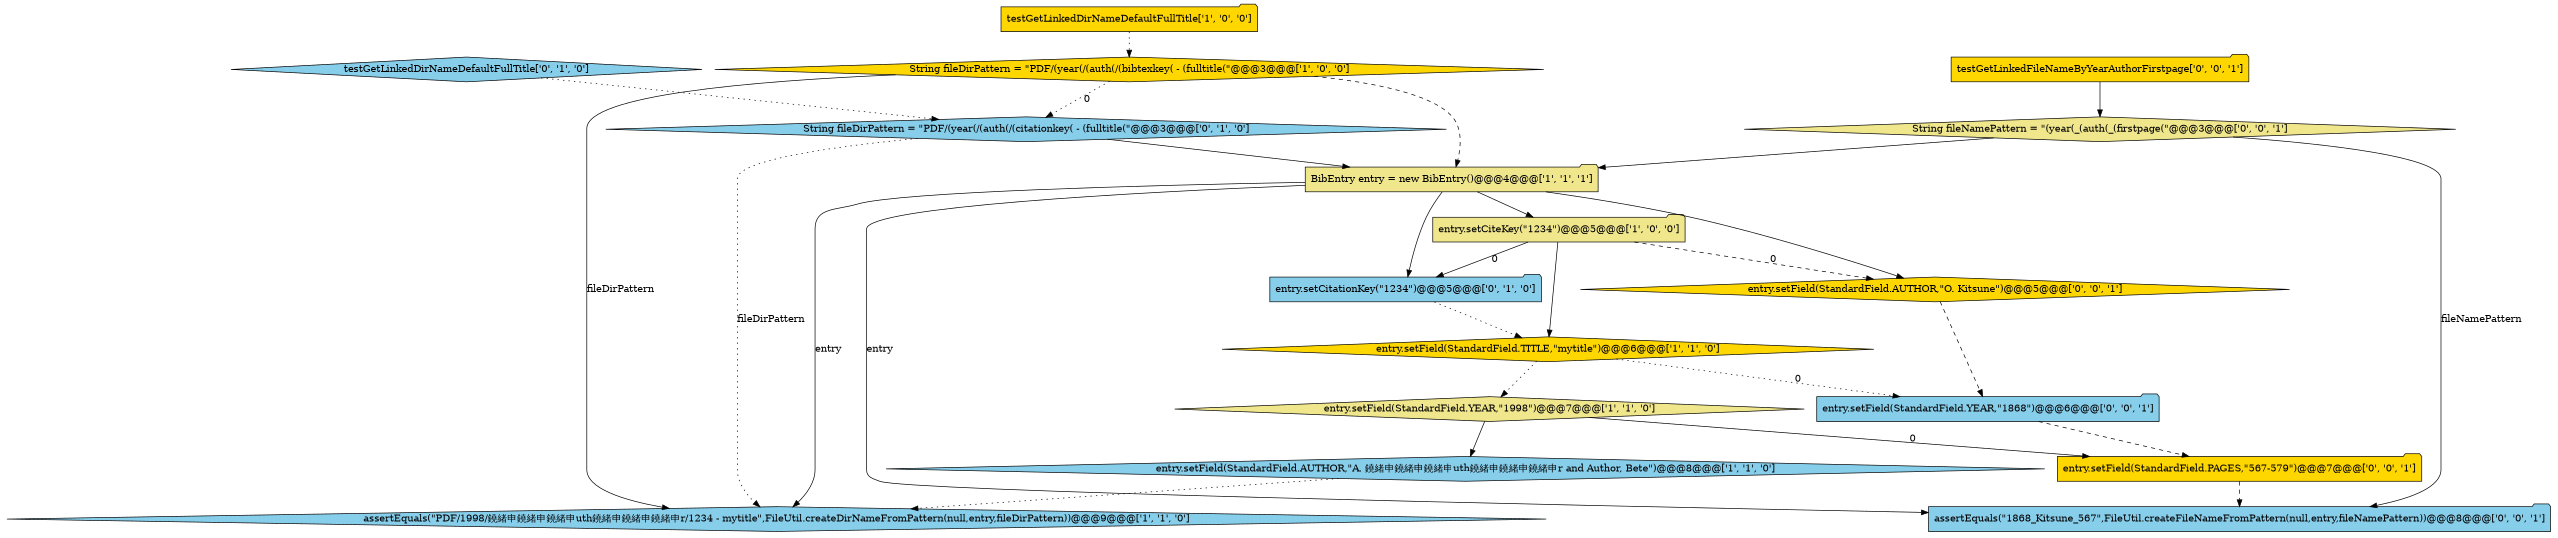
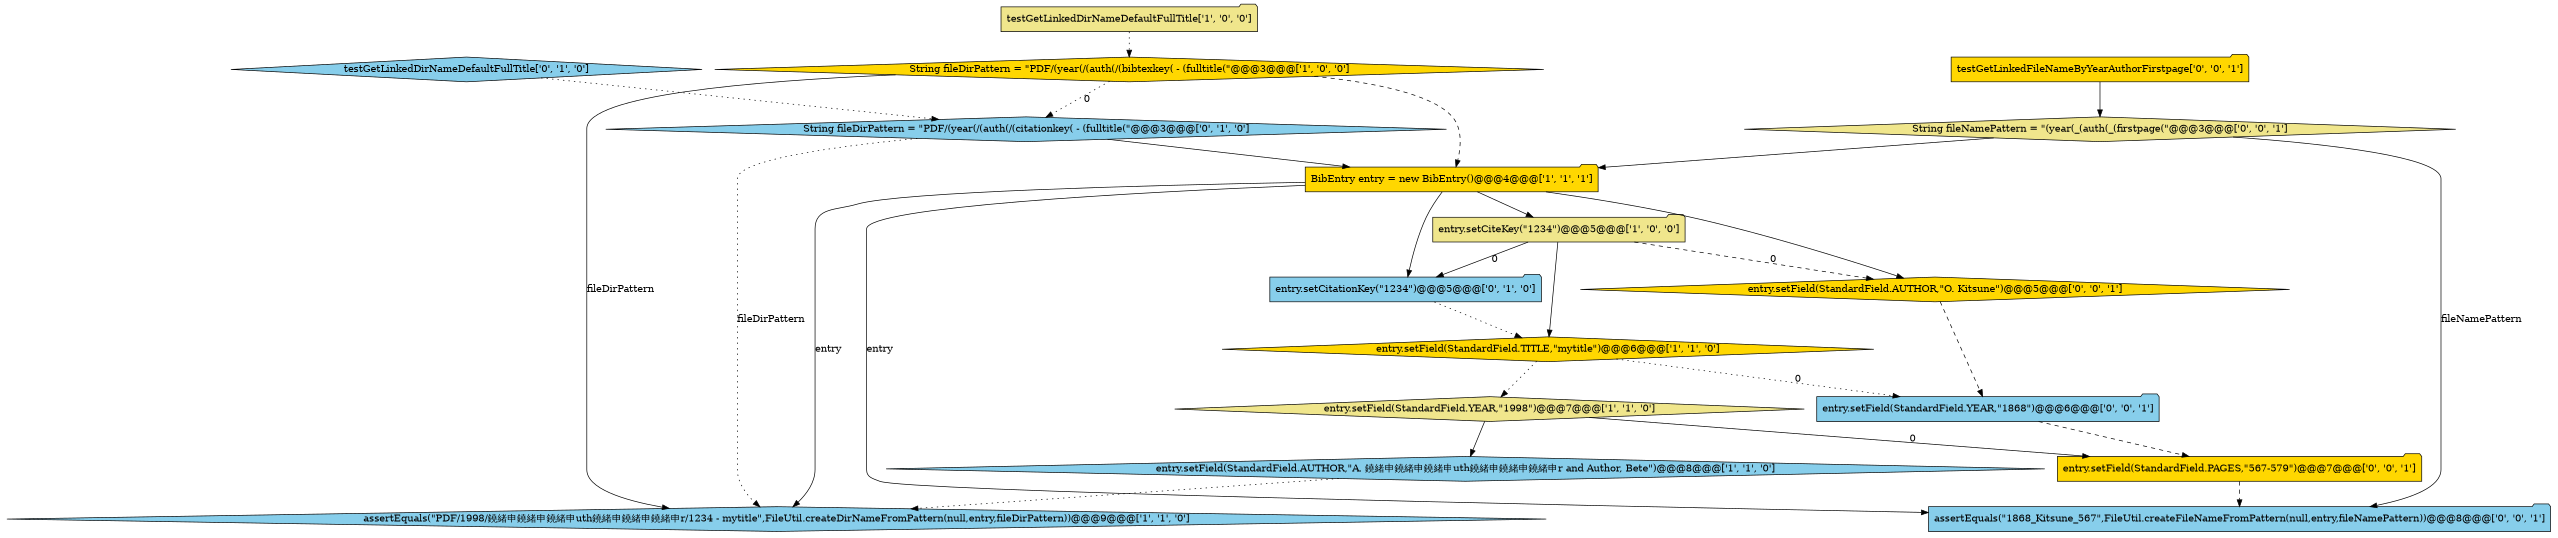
(1129, 19) -> (1129, 19)
(1452, 179) -> (1452, 179)
